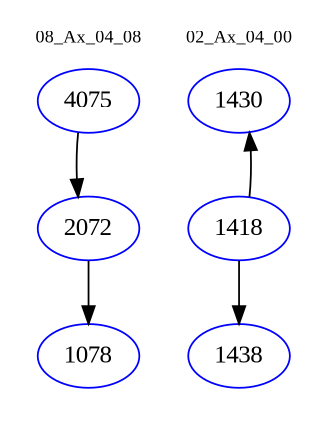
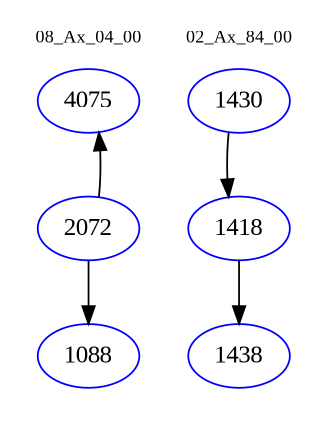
(89, 38) -> (89, 38)
(240, 38) -> (240, 38)
(77, 156) -> (100, 174)
(251, 174) -> (227, 156)
(89, 356) -> (89, 356)
